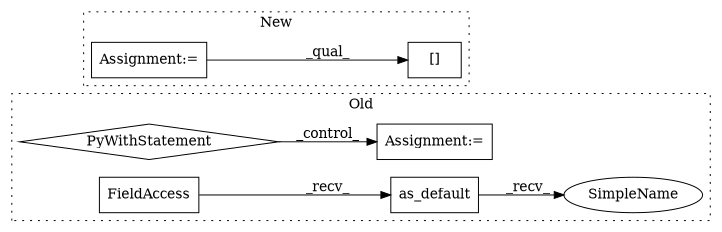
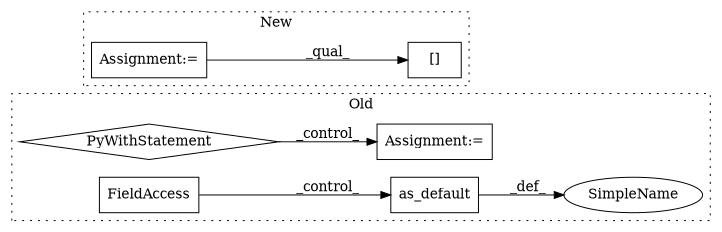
(328, 188) -> (328, 188)
(528, 188) -> (528, 188)
